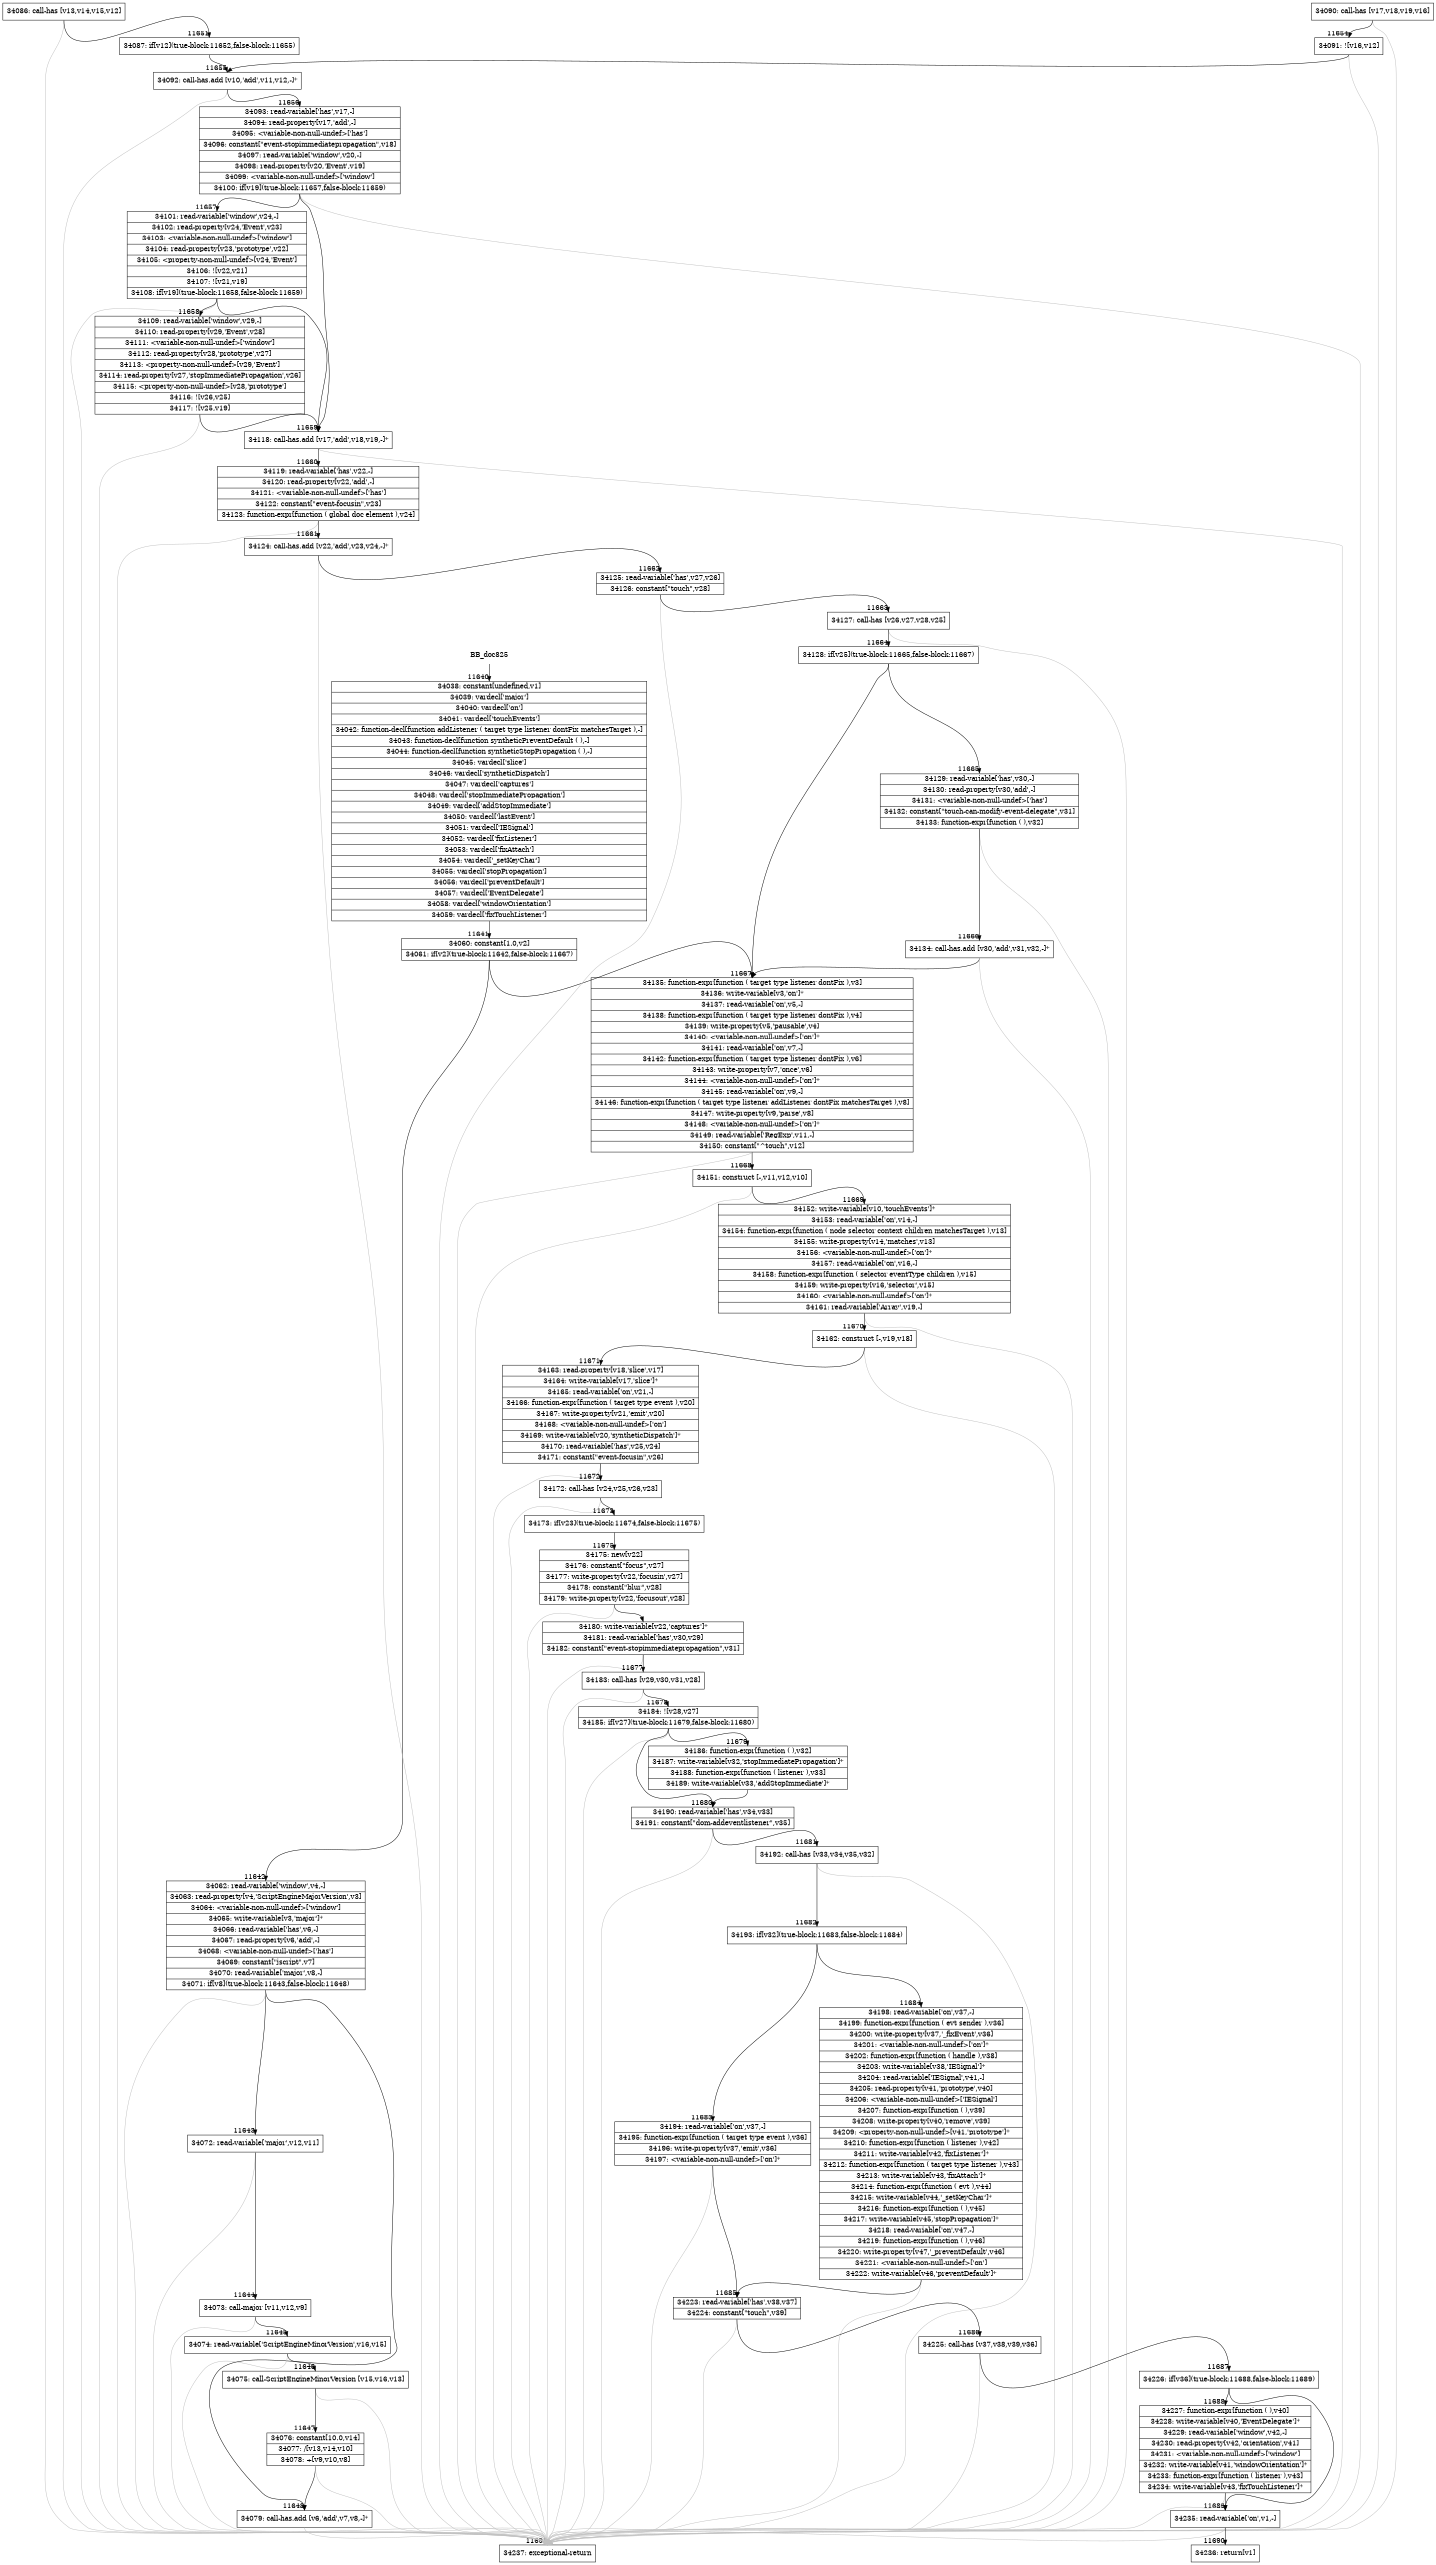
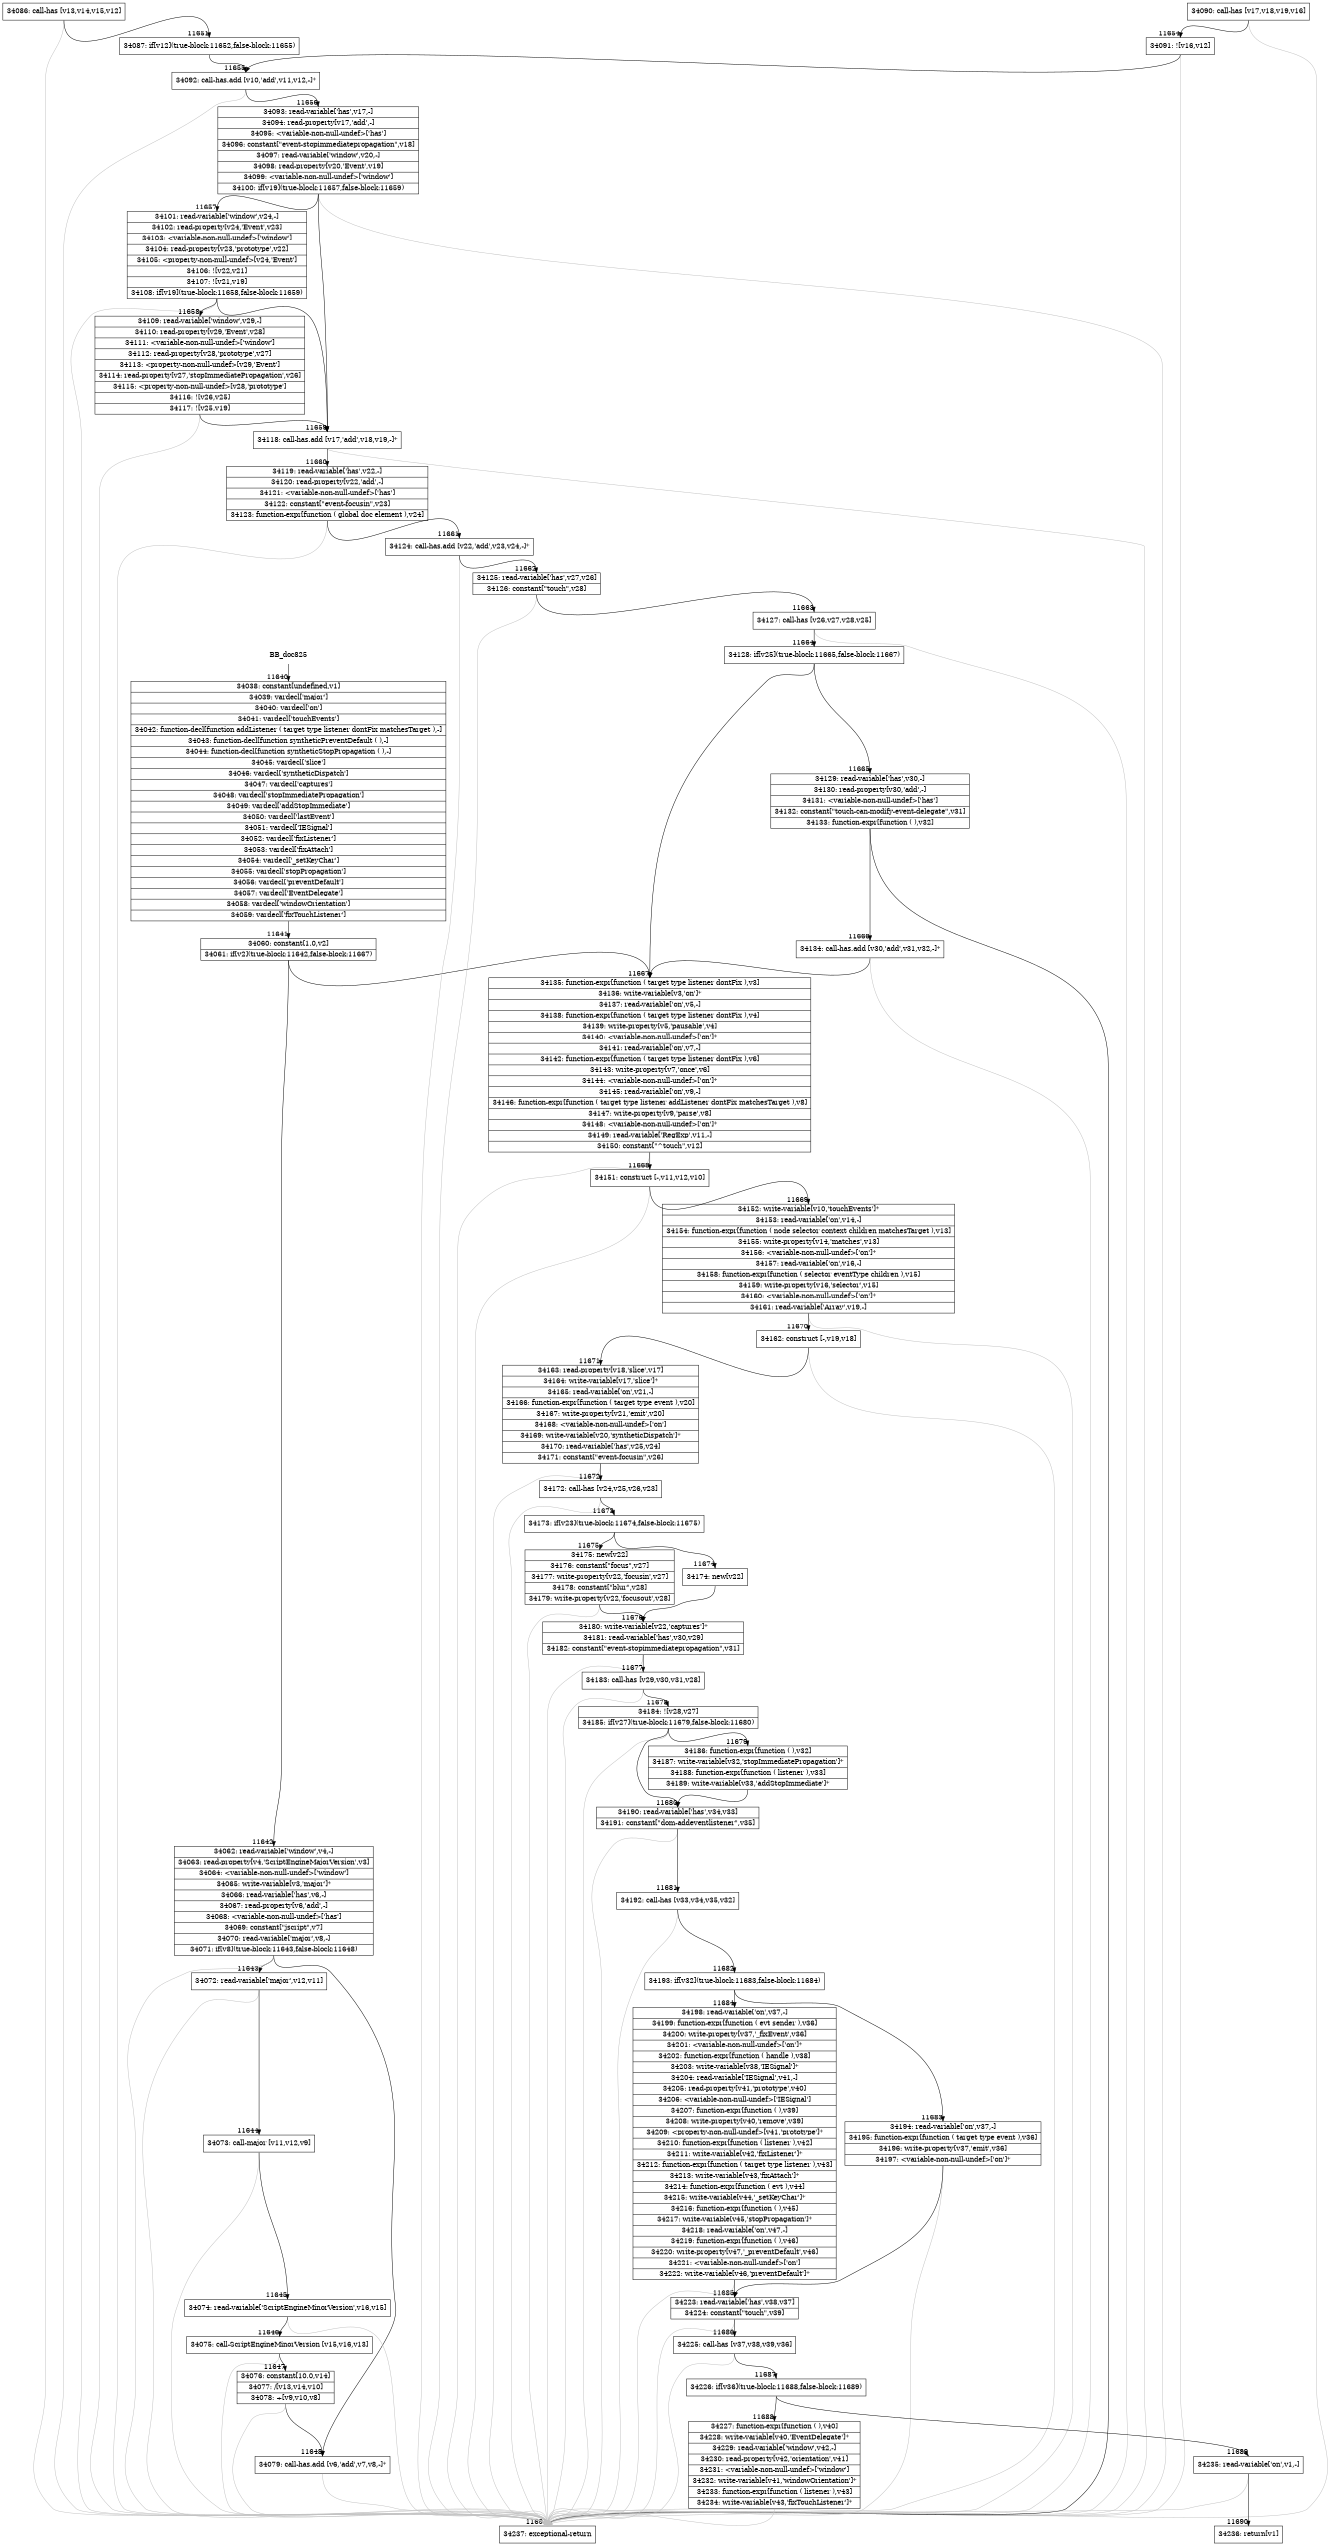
none -> (715, 1577)
(1108, 1921) -> (1108, 1871)
(1225, 2499) -> none
